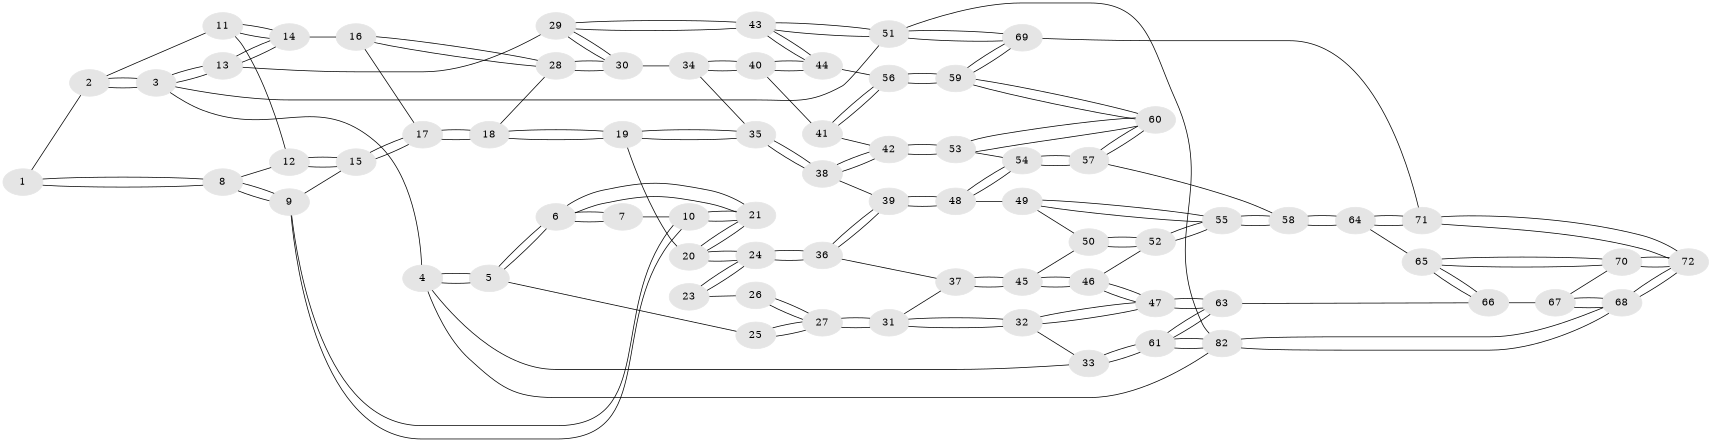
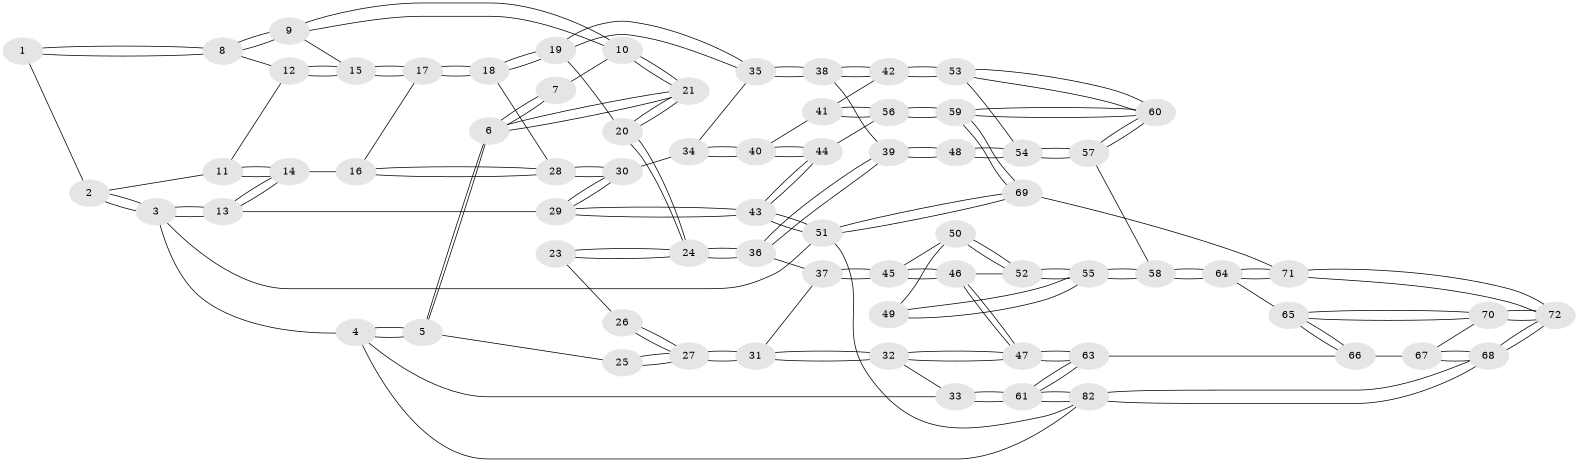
(989, 201) -> none
